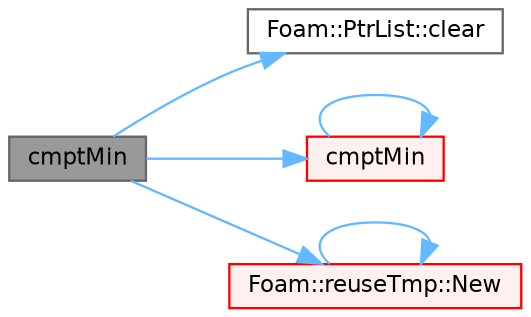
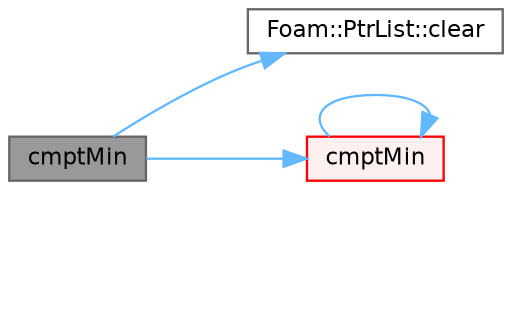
(375, 286) -> none
